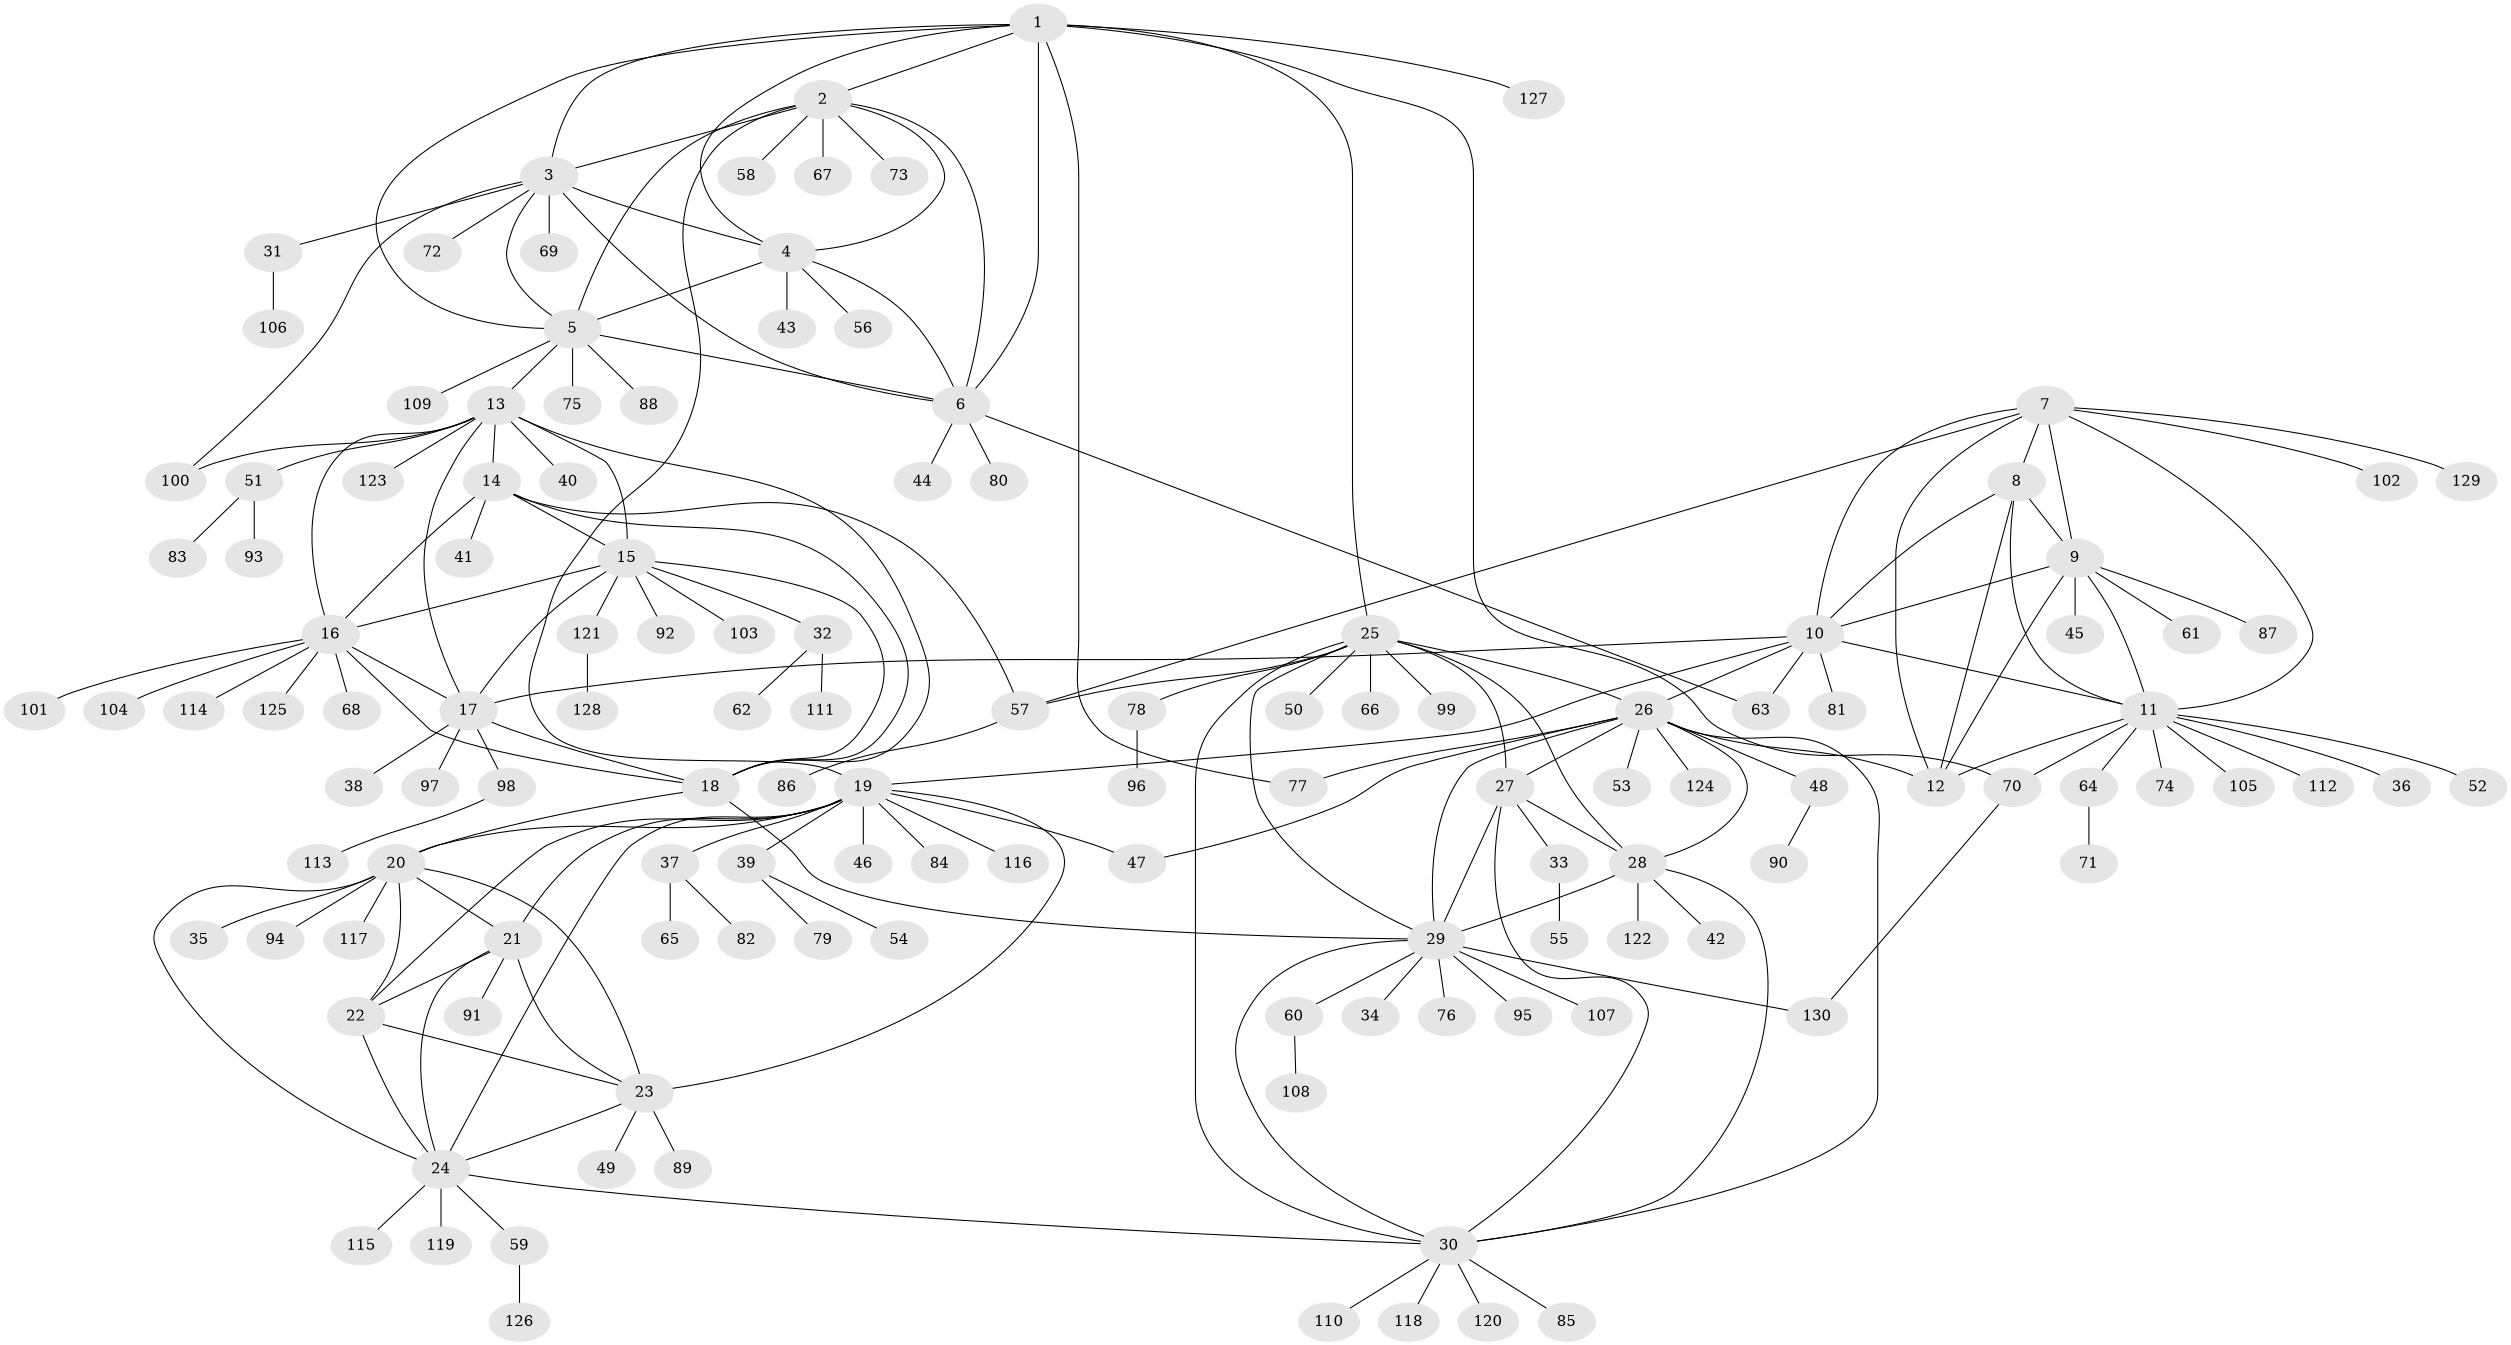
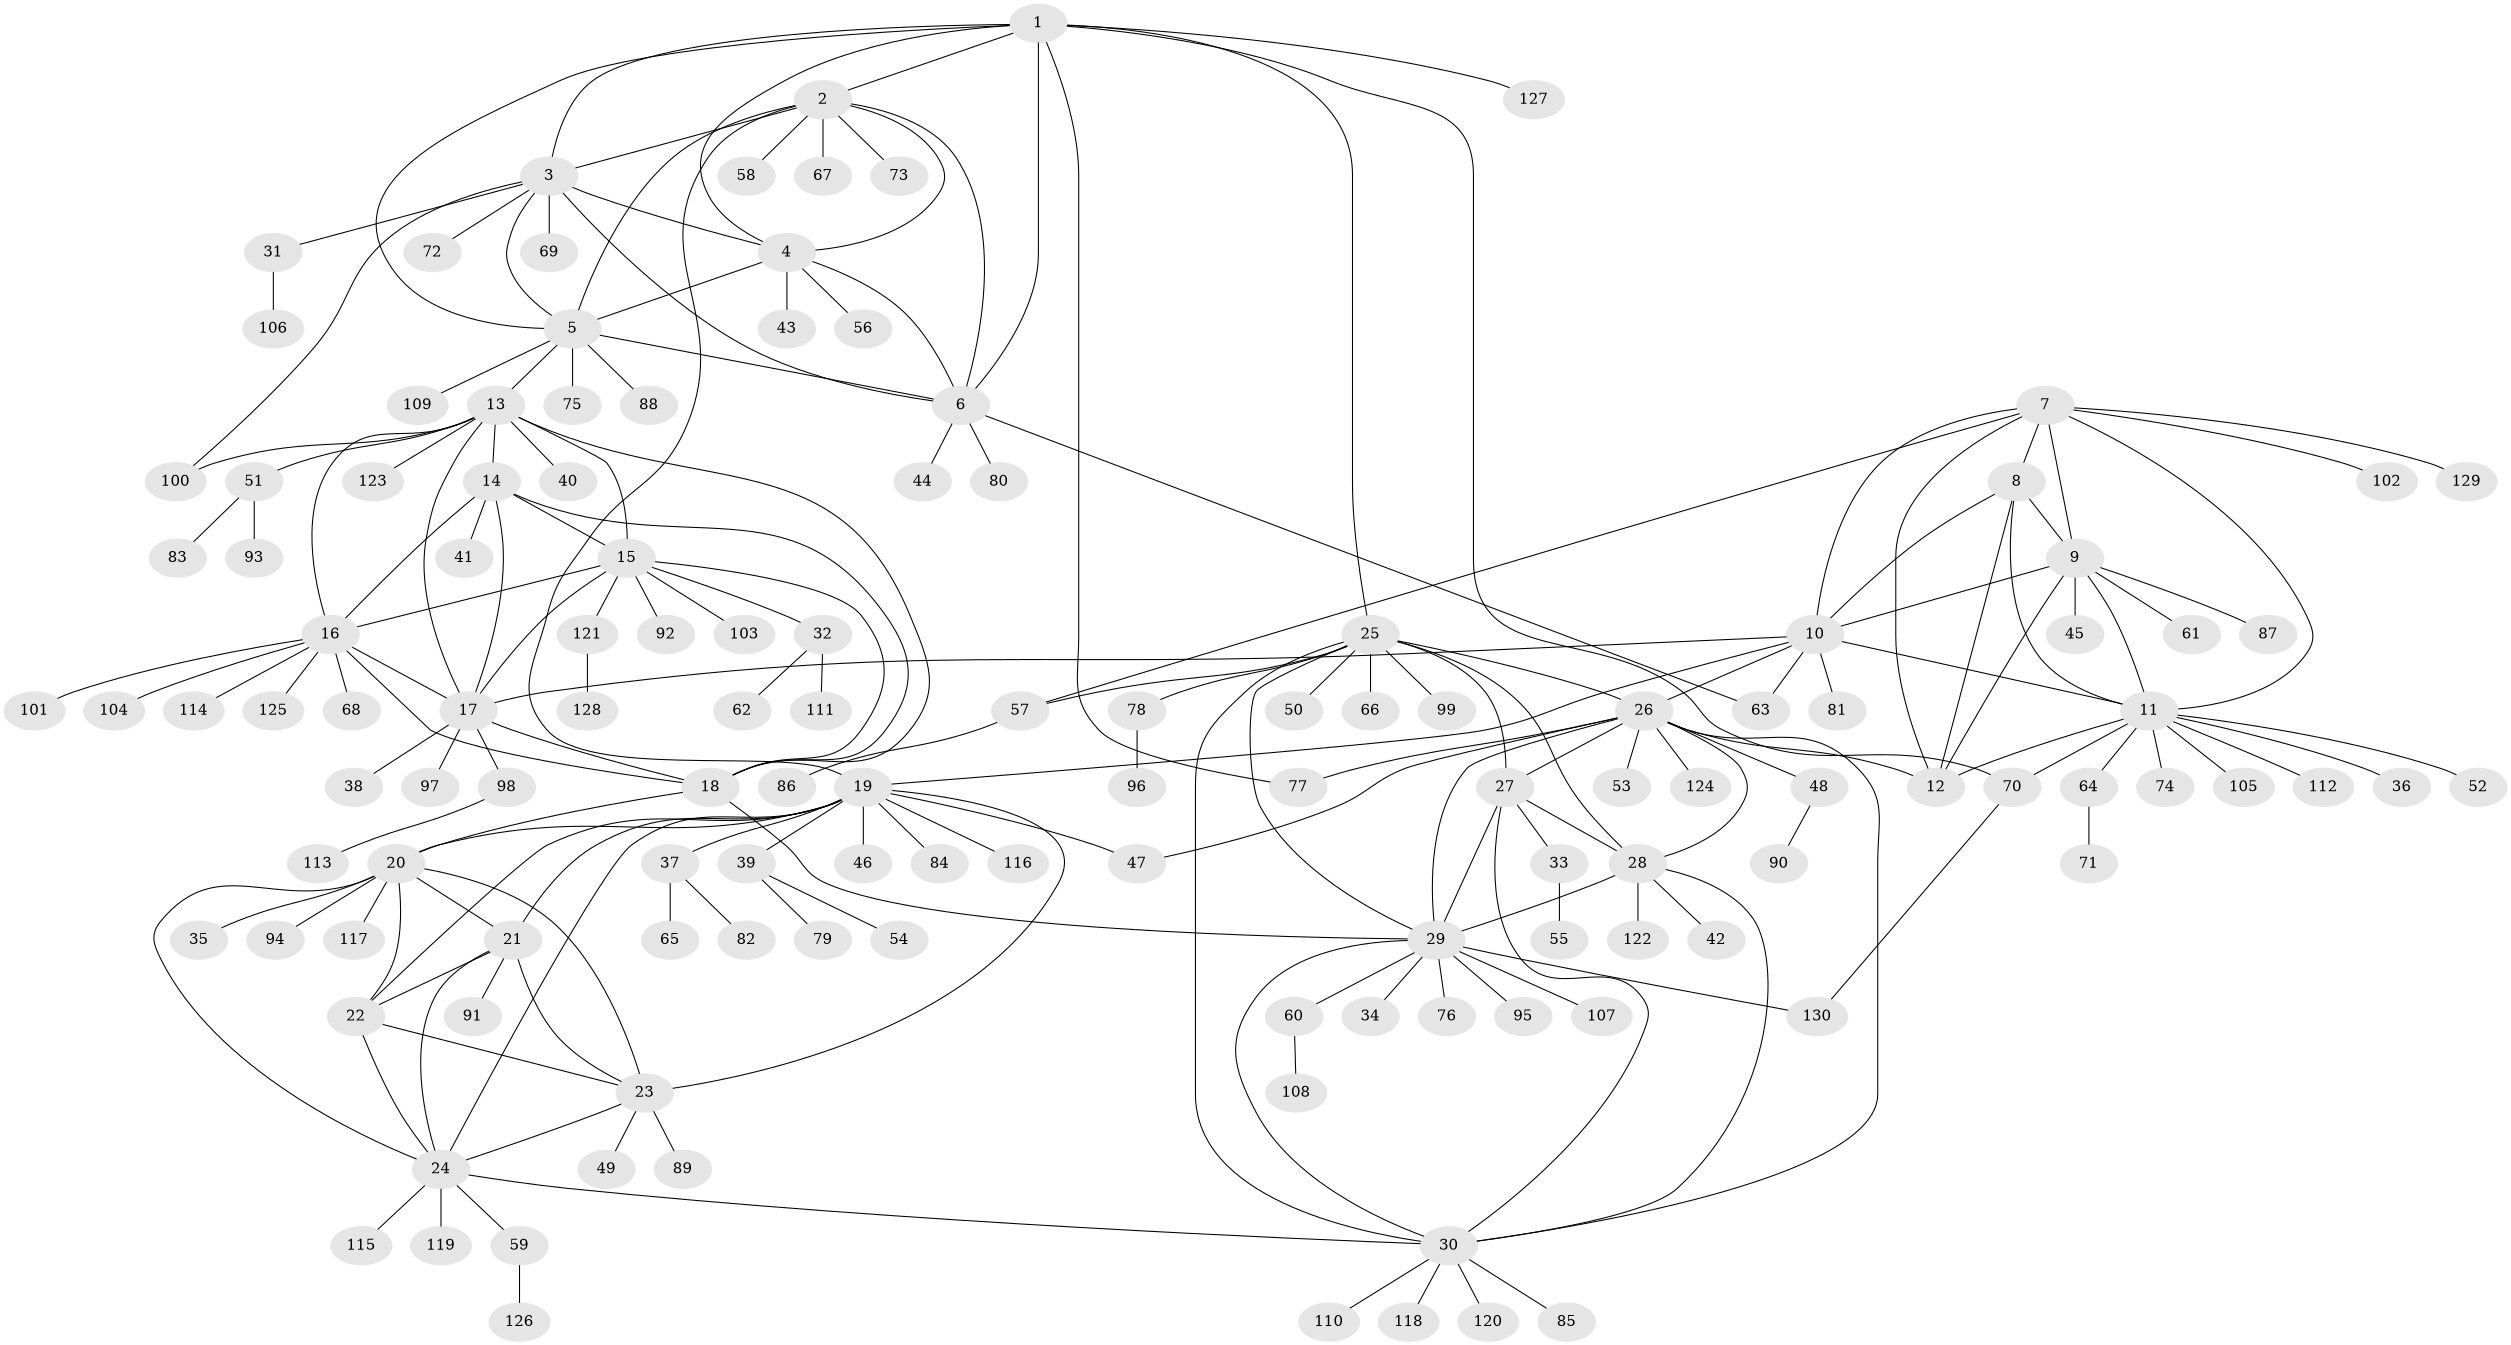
(805, 506) -> (500, 598)
